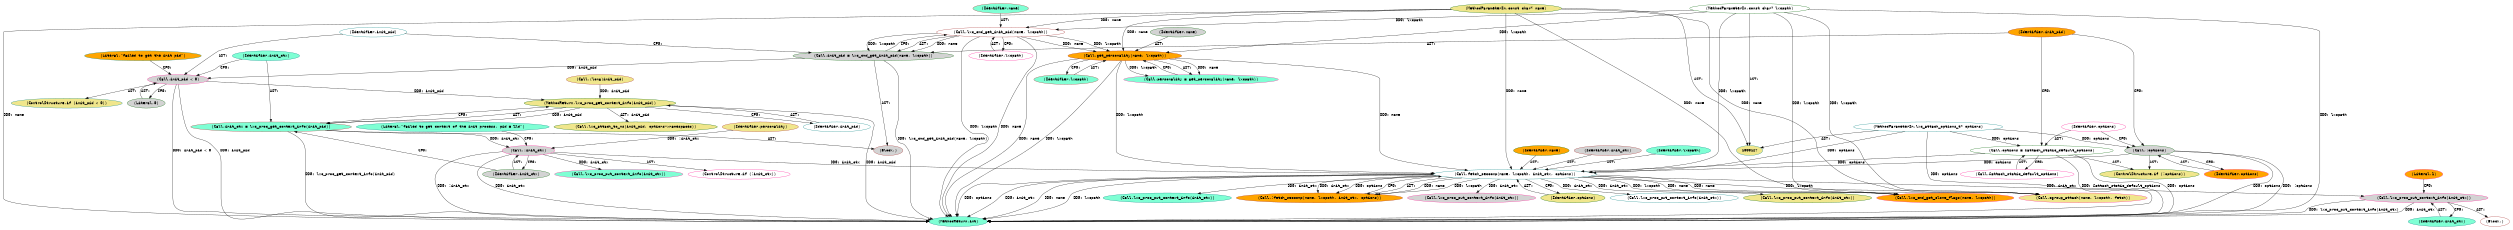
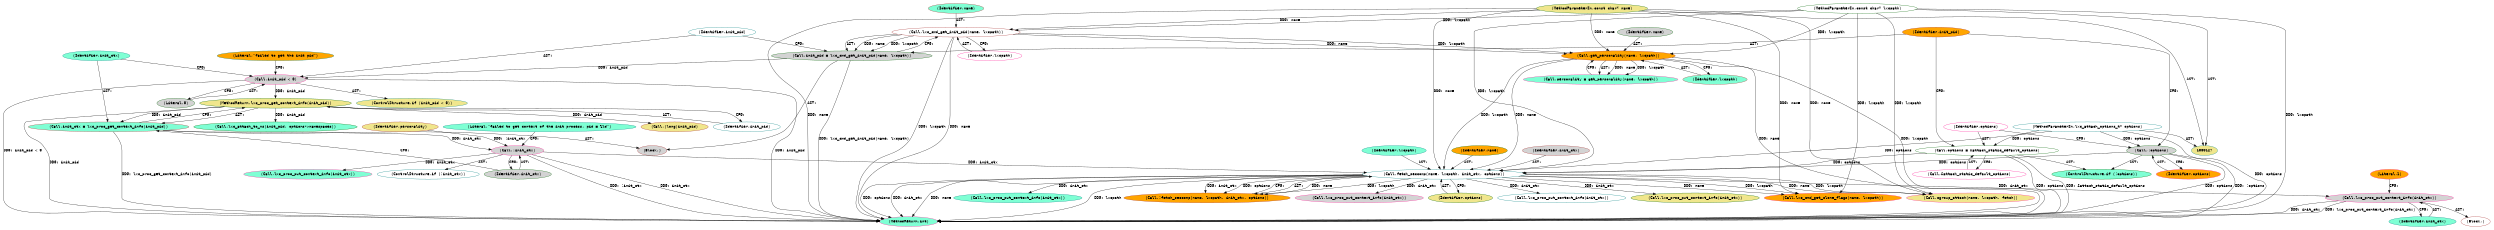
(600, 90) -> (489, 113)
(635, 115) -> (290, 115)
(636, 127) -> (275, 127)
(739, 174) -> (428, 174)
(2149, 174) -> (2102, 174)
(958, 222) -> (909, 222)
